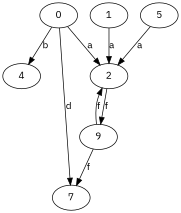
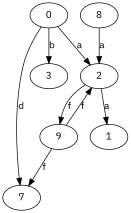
(159, 15) -> (99, 15)
(109, 42) -> (104, 103)
(22, 76) -> (49, 76)
